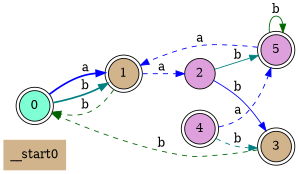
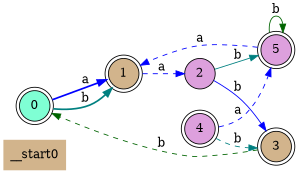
(91, 111) -> none
